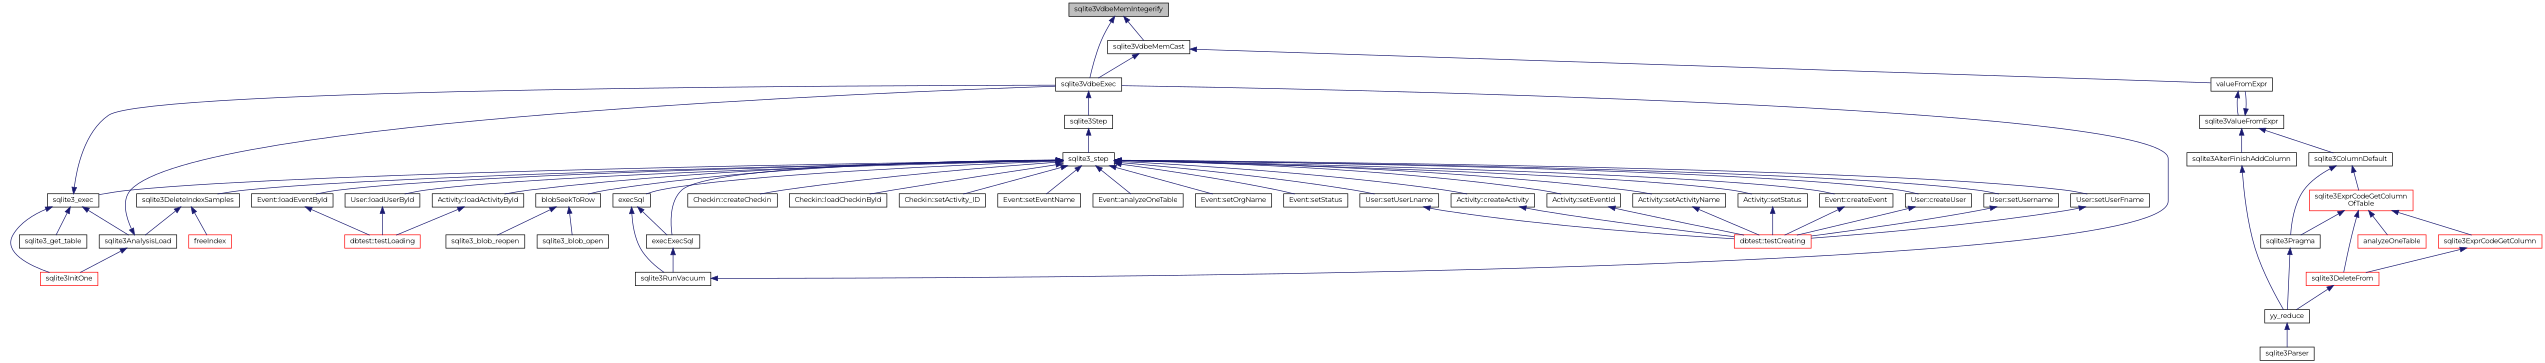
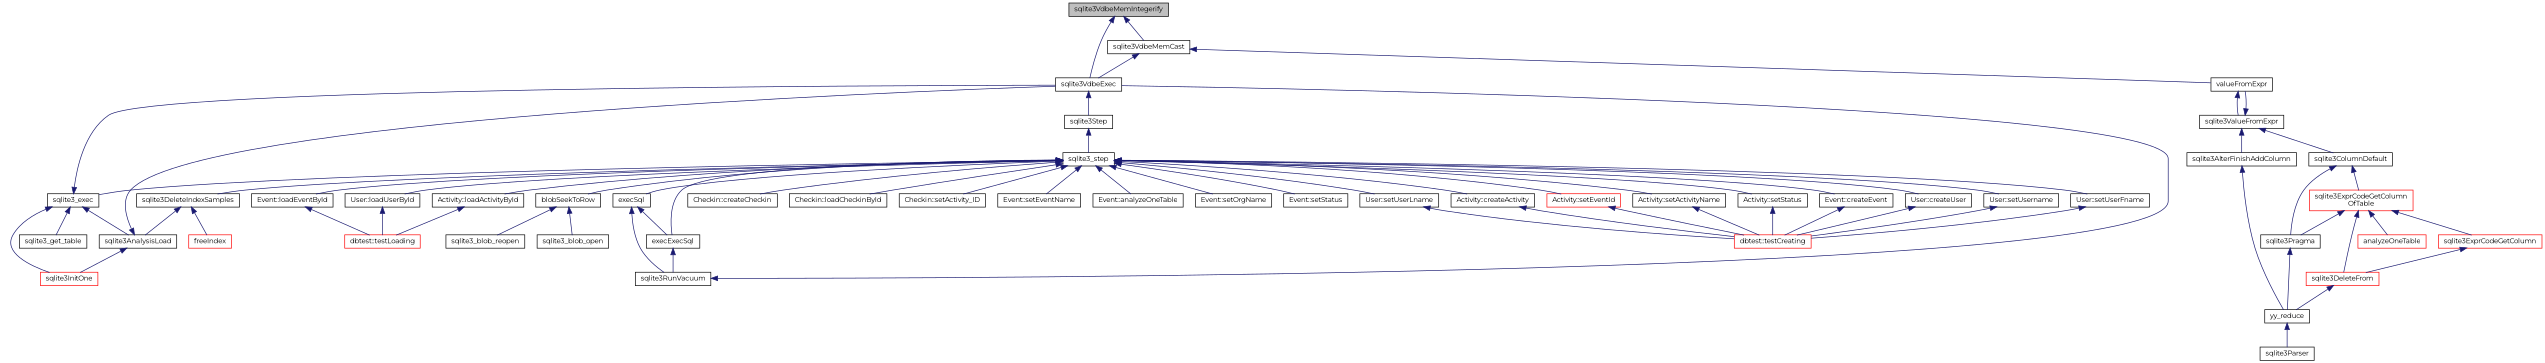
(1584, 200) -> (1584, 200)
